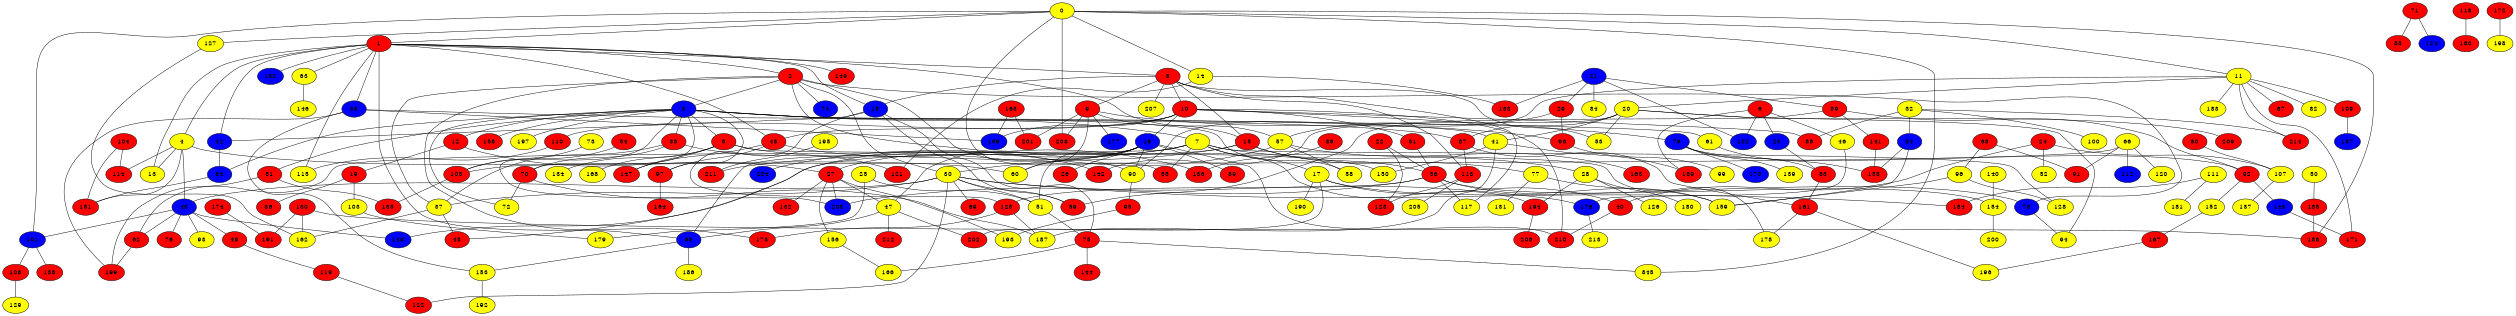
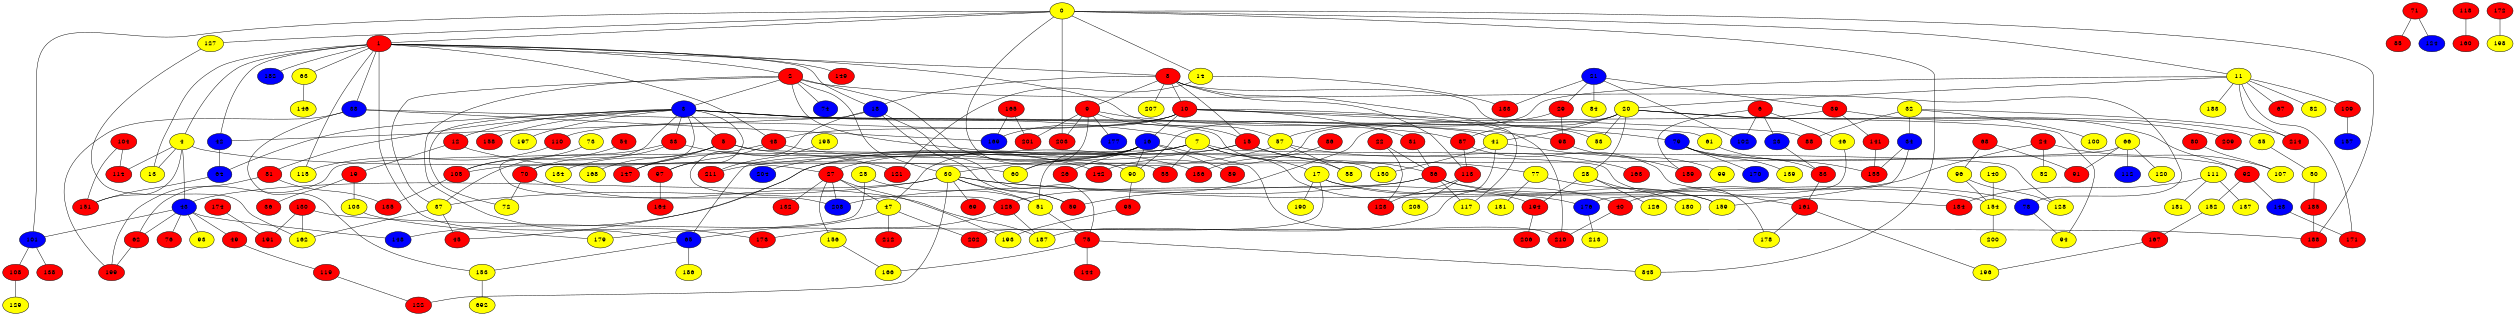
none -> (2262, 142)
(1373, 158) -> (1617, 147)
(1842, 192) -> (1976, 191)
(2261, 193) -> (2231, 193)
(482, 305) -> (482, 305)
